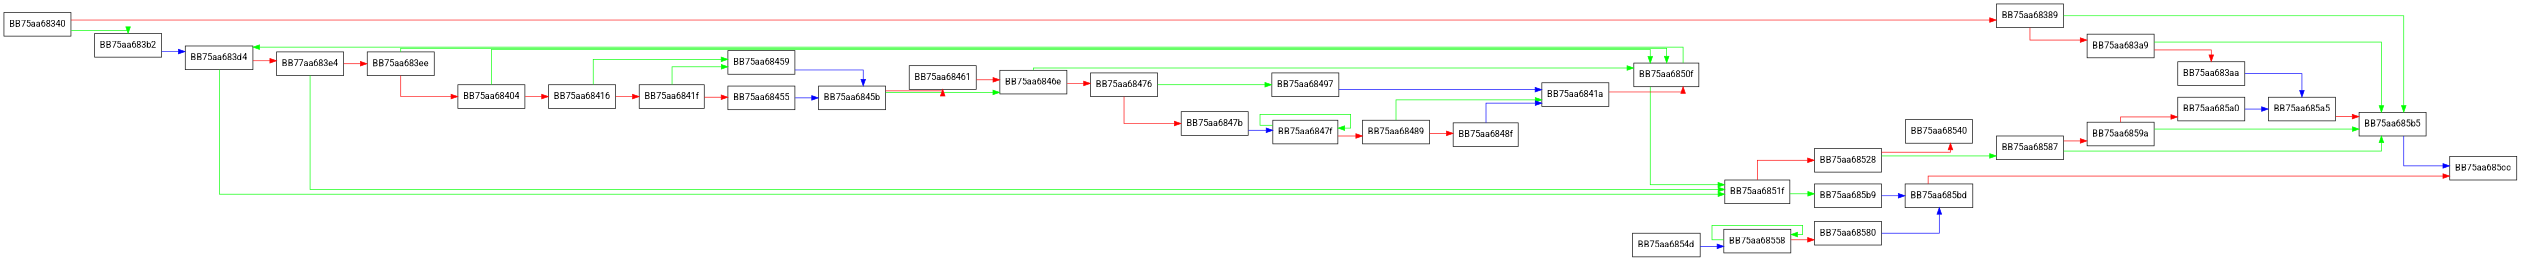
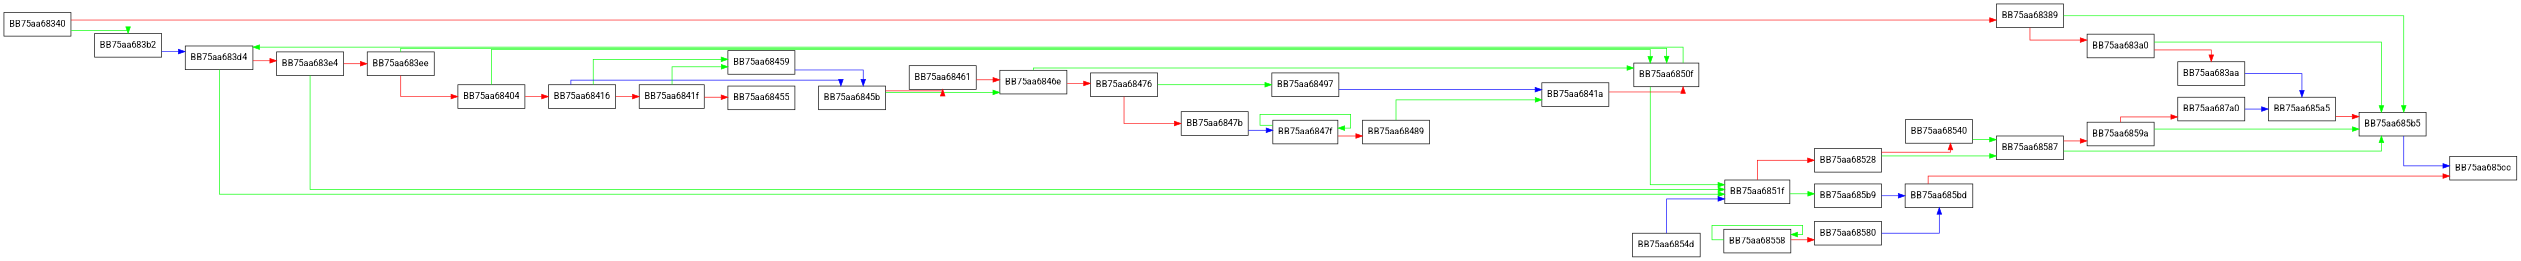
(2121, 46) -> (2121, 46)
(310, 64) -> (310, 64)
(803, 98) -> (704, 80)
(2211, 109) -> (2211, 109)
(1486, 135) -> none
none -> (1981, 140)
(1709, 246) -> (1675, 199)
